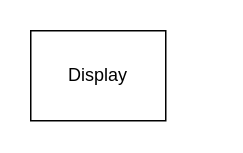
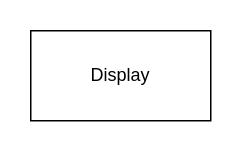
(98, 76) -> (121, 76)
